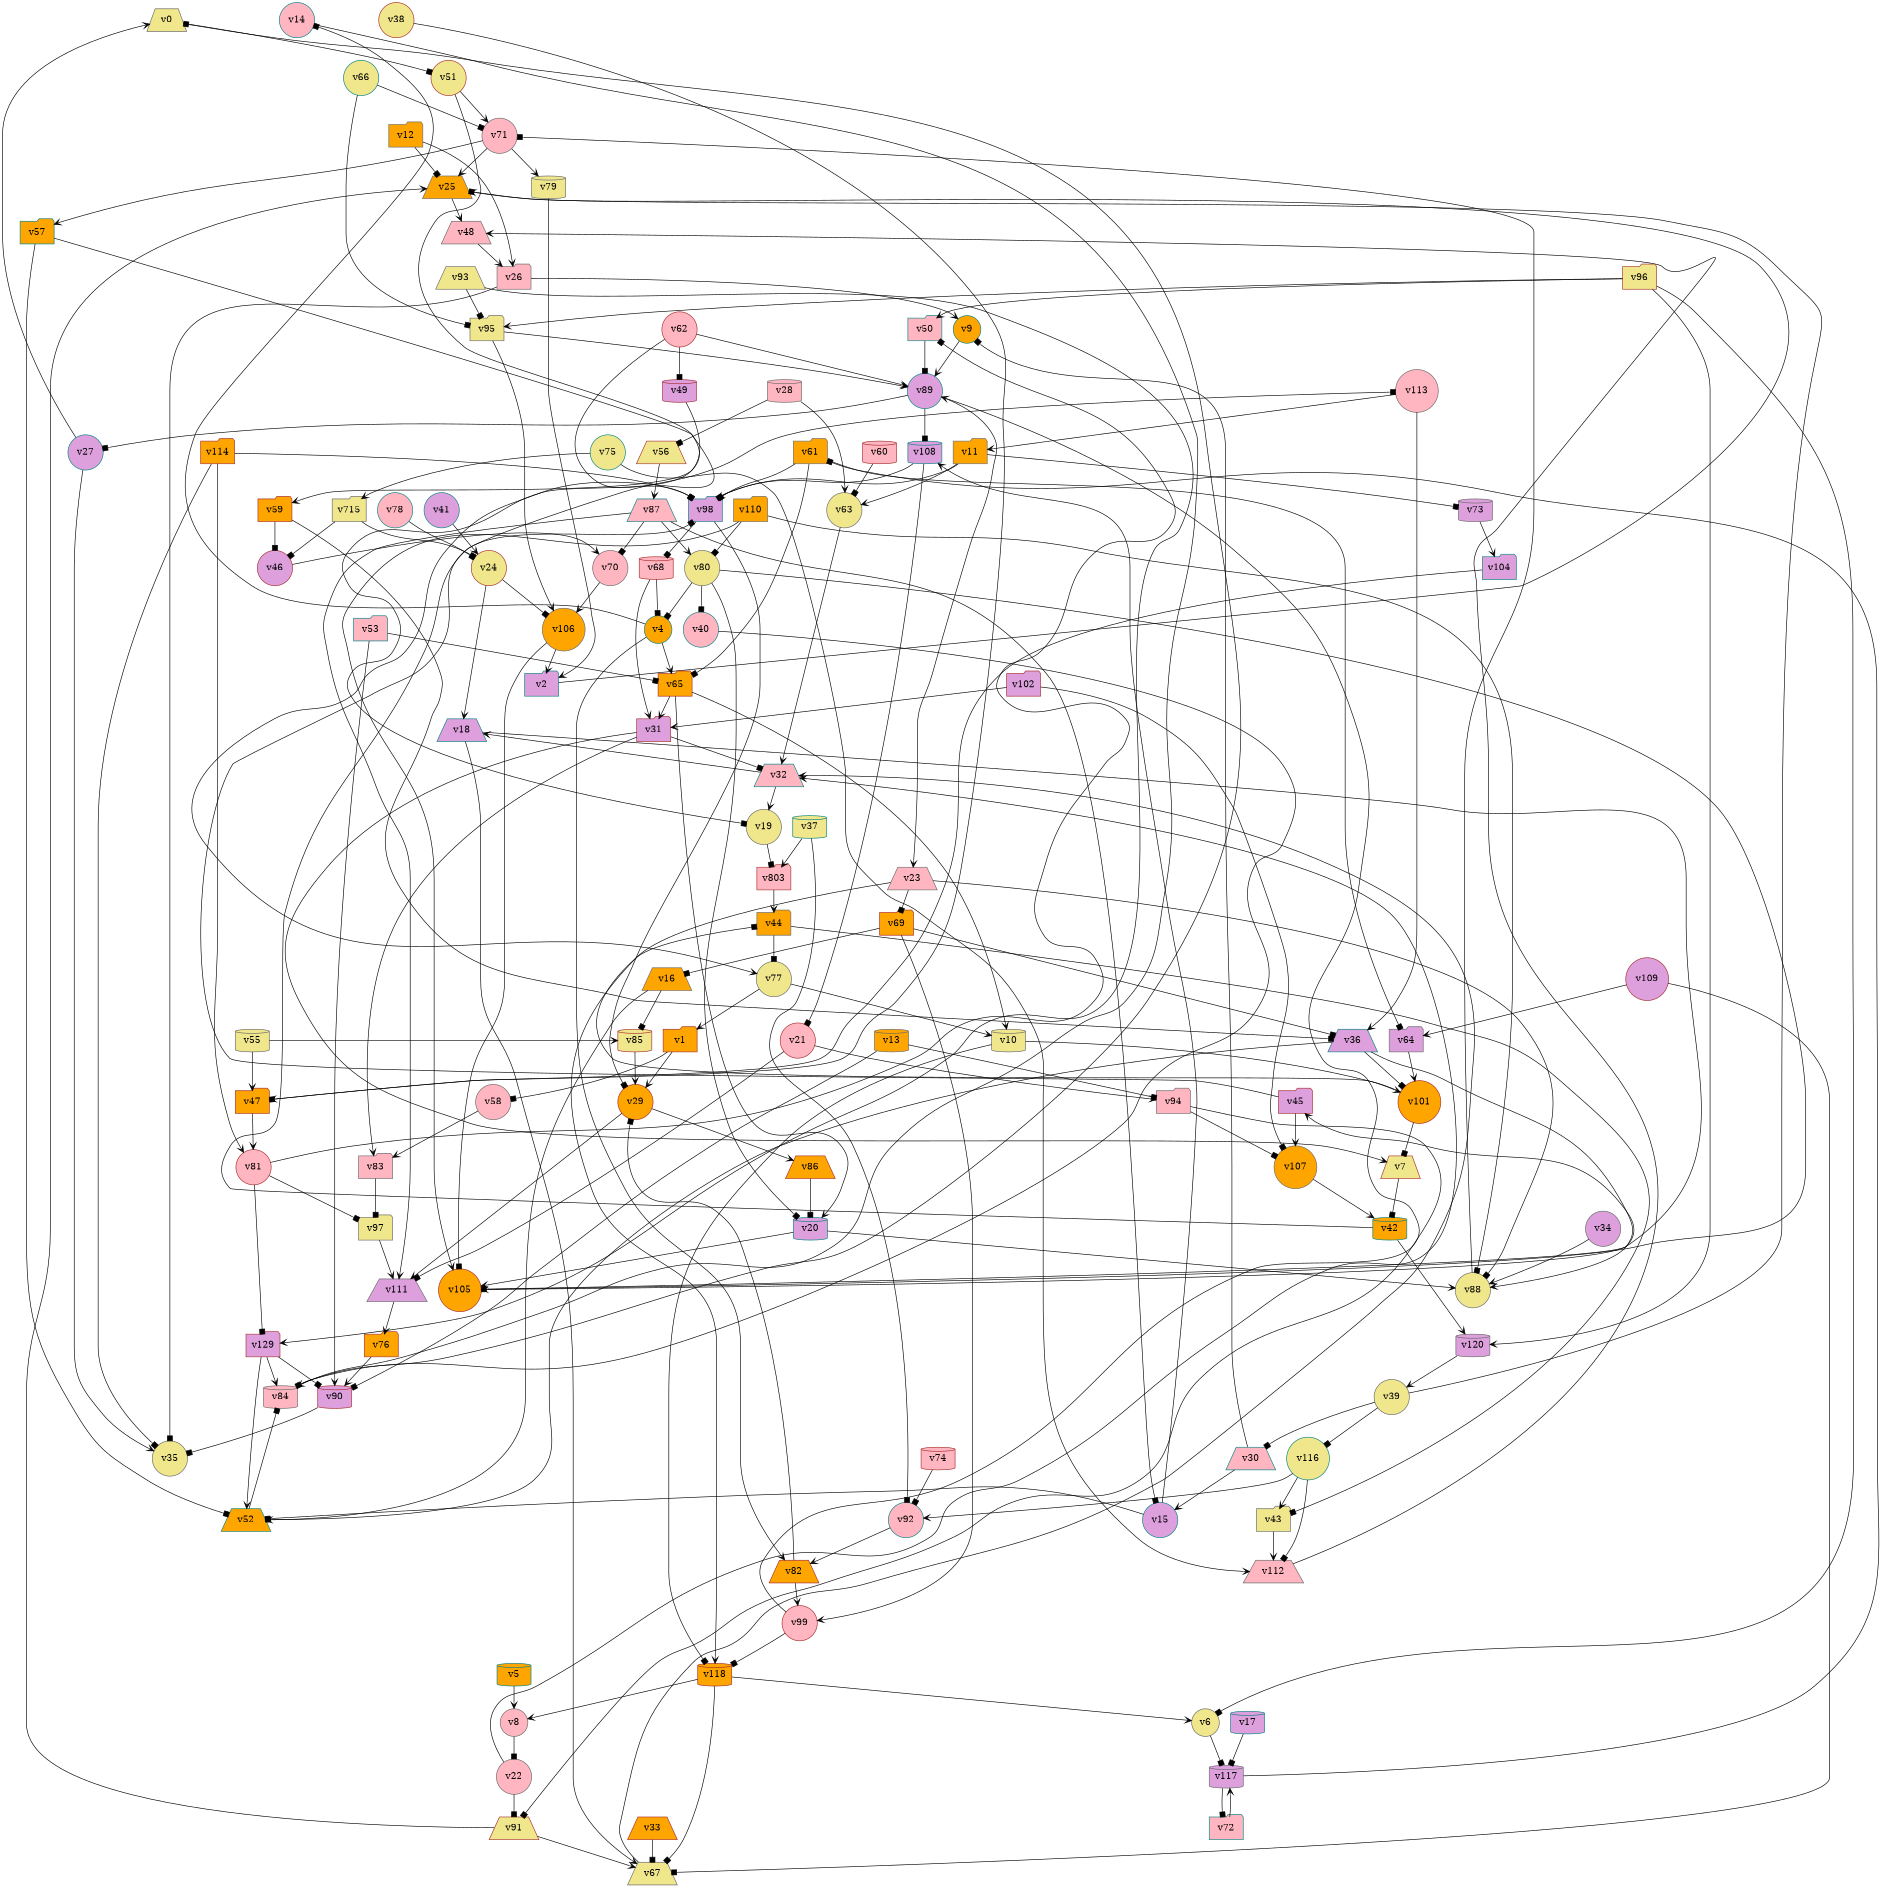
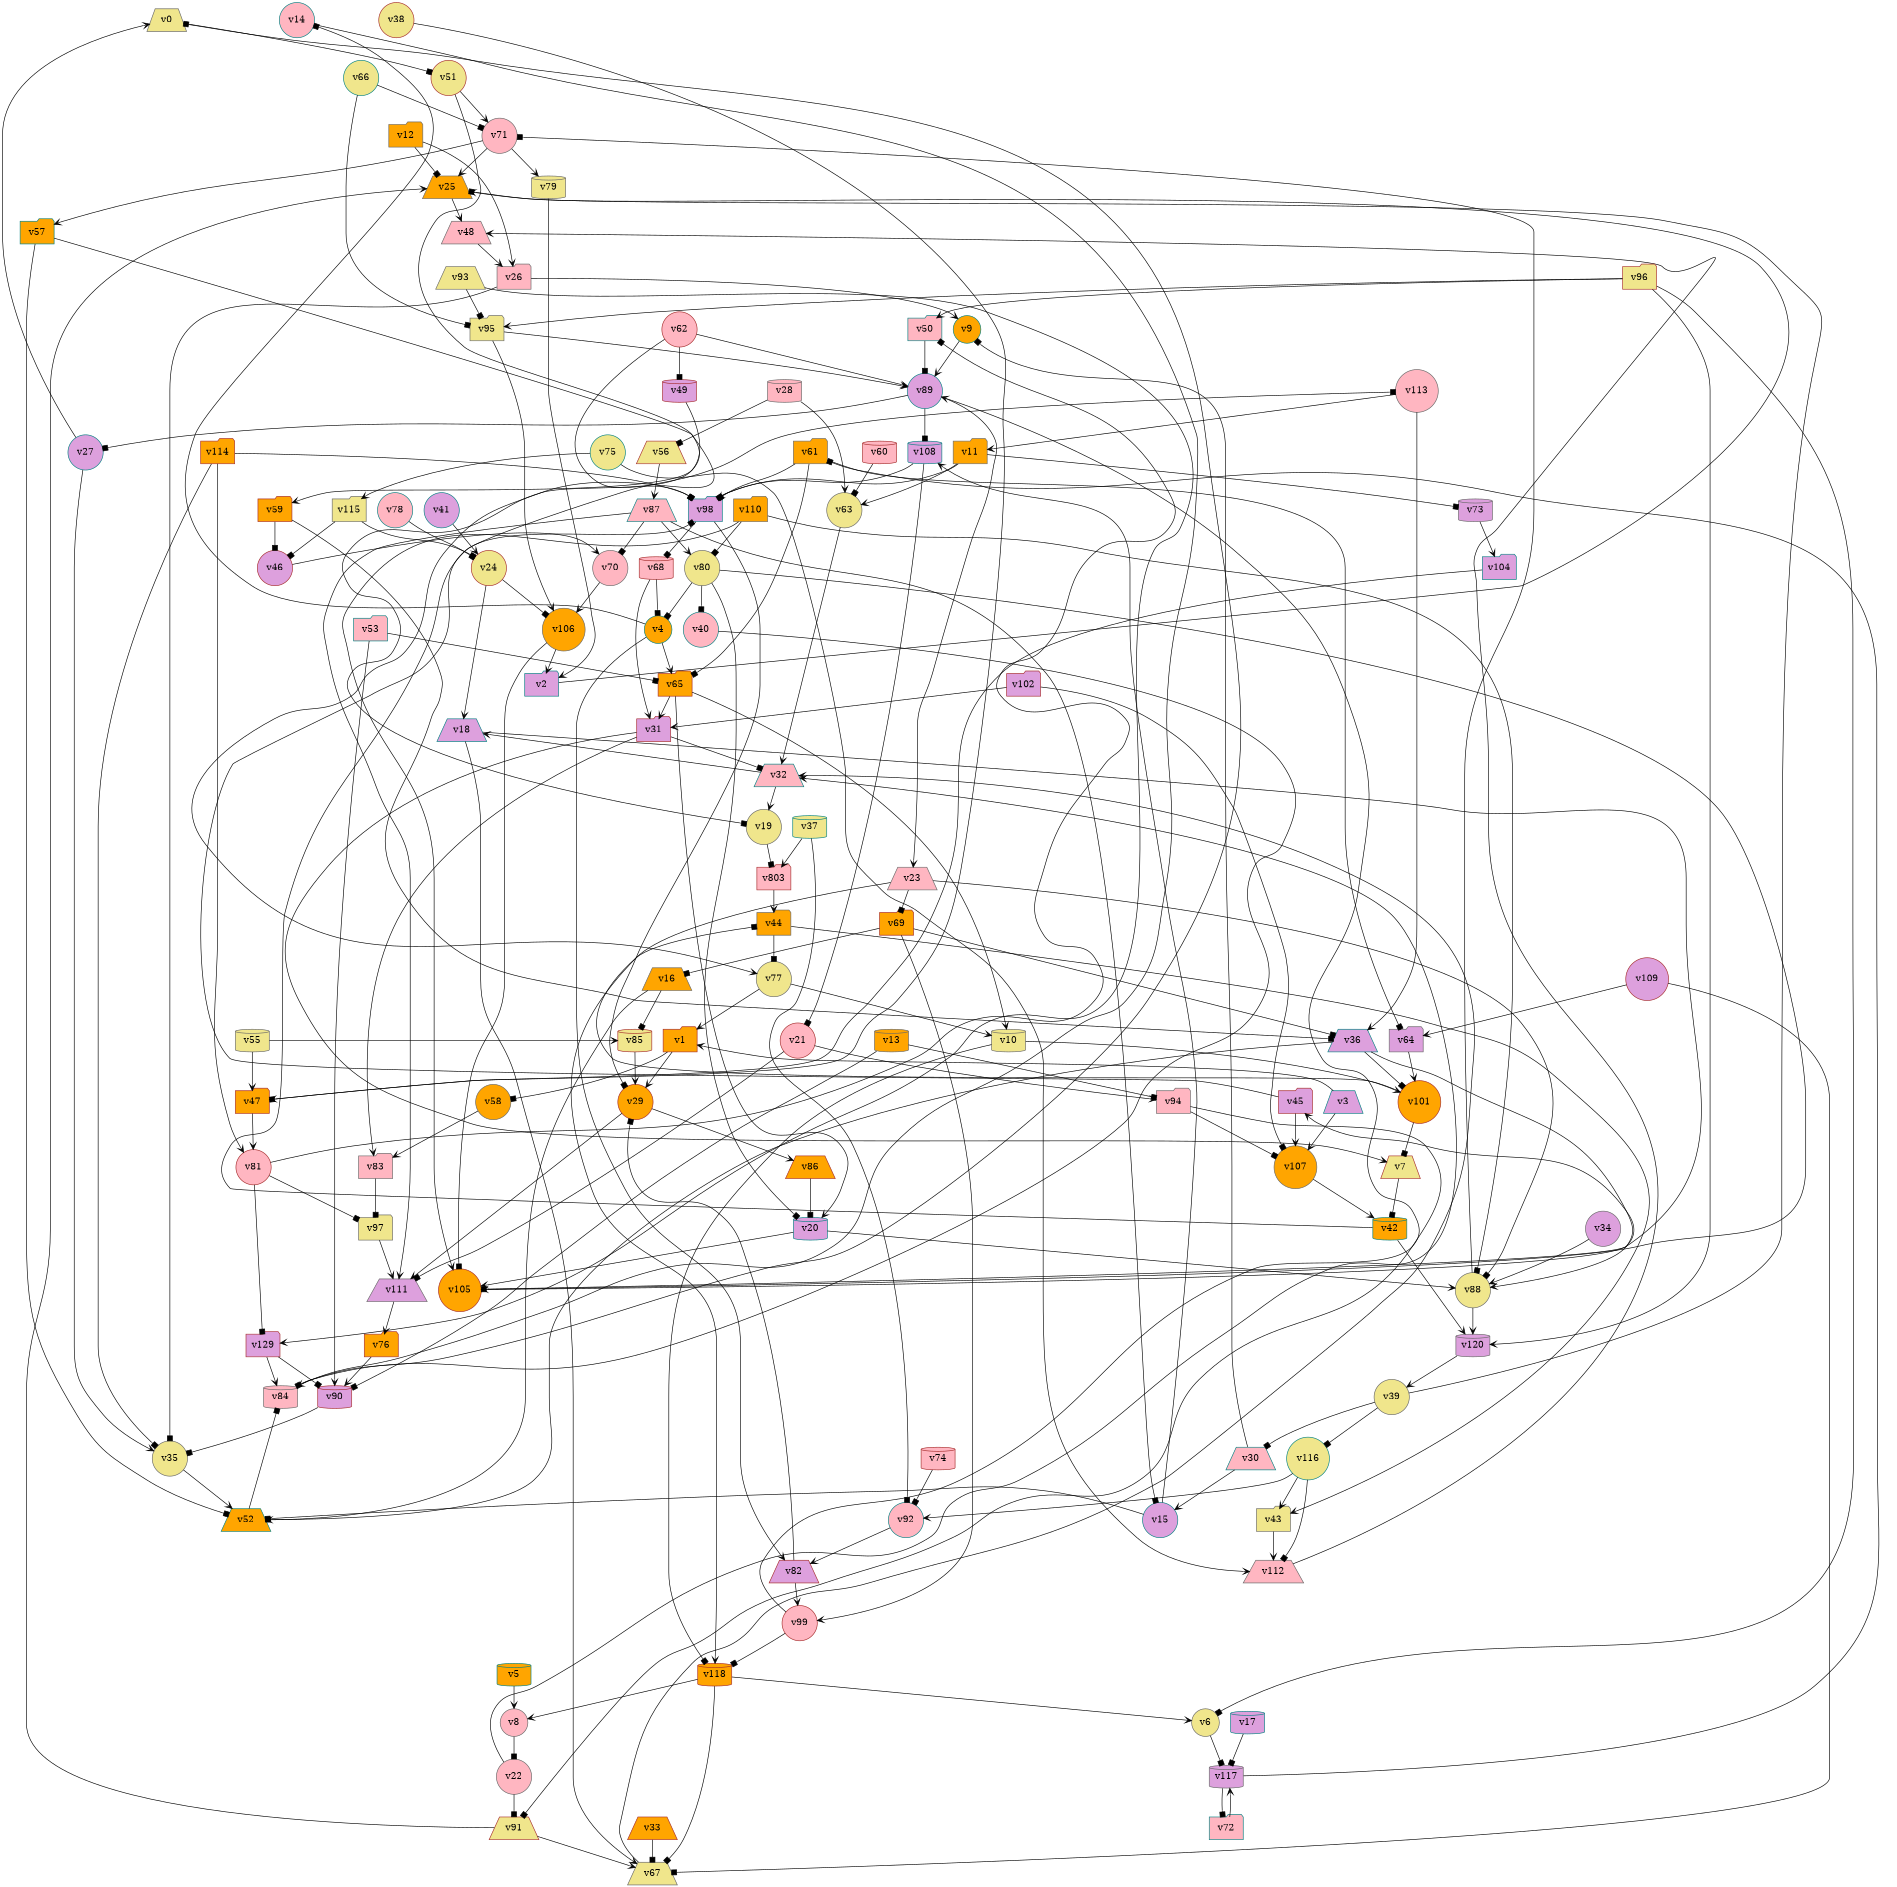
(349, 510) -> (349, 510)
(1497, 1042) -> (1497, 1042)
(493, 1102) -> (493, 1102)
none -> (1343, 1102)
none -> (1473, 1318)
(253, 1429) -> (205, 1487)
(794, 1572) -> (794, 1572)
